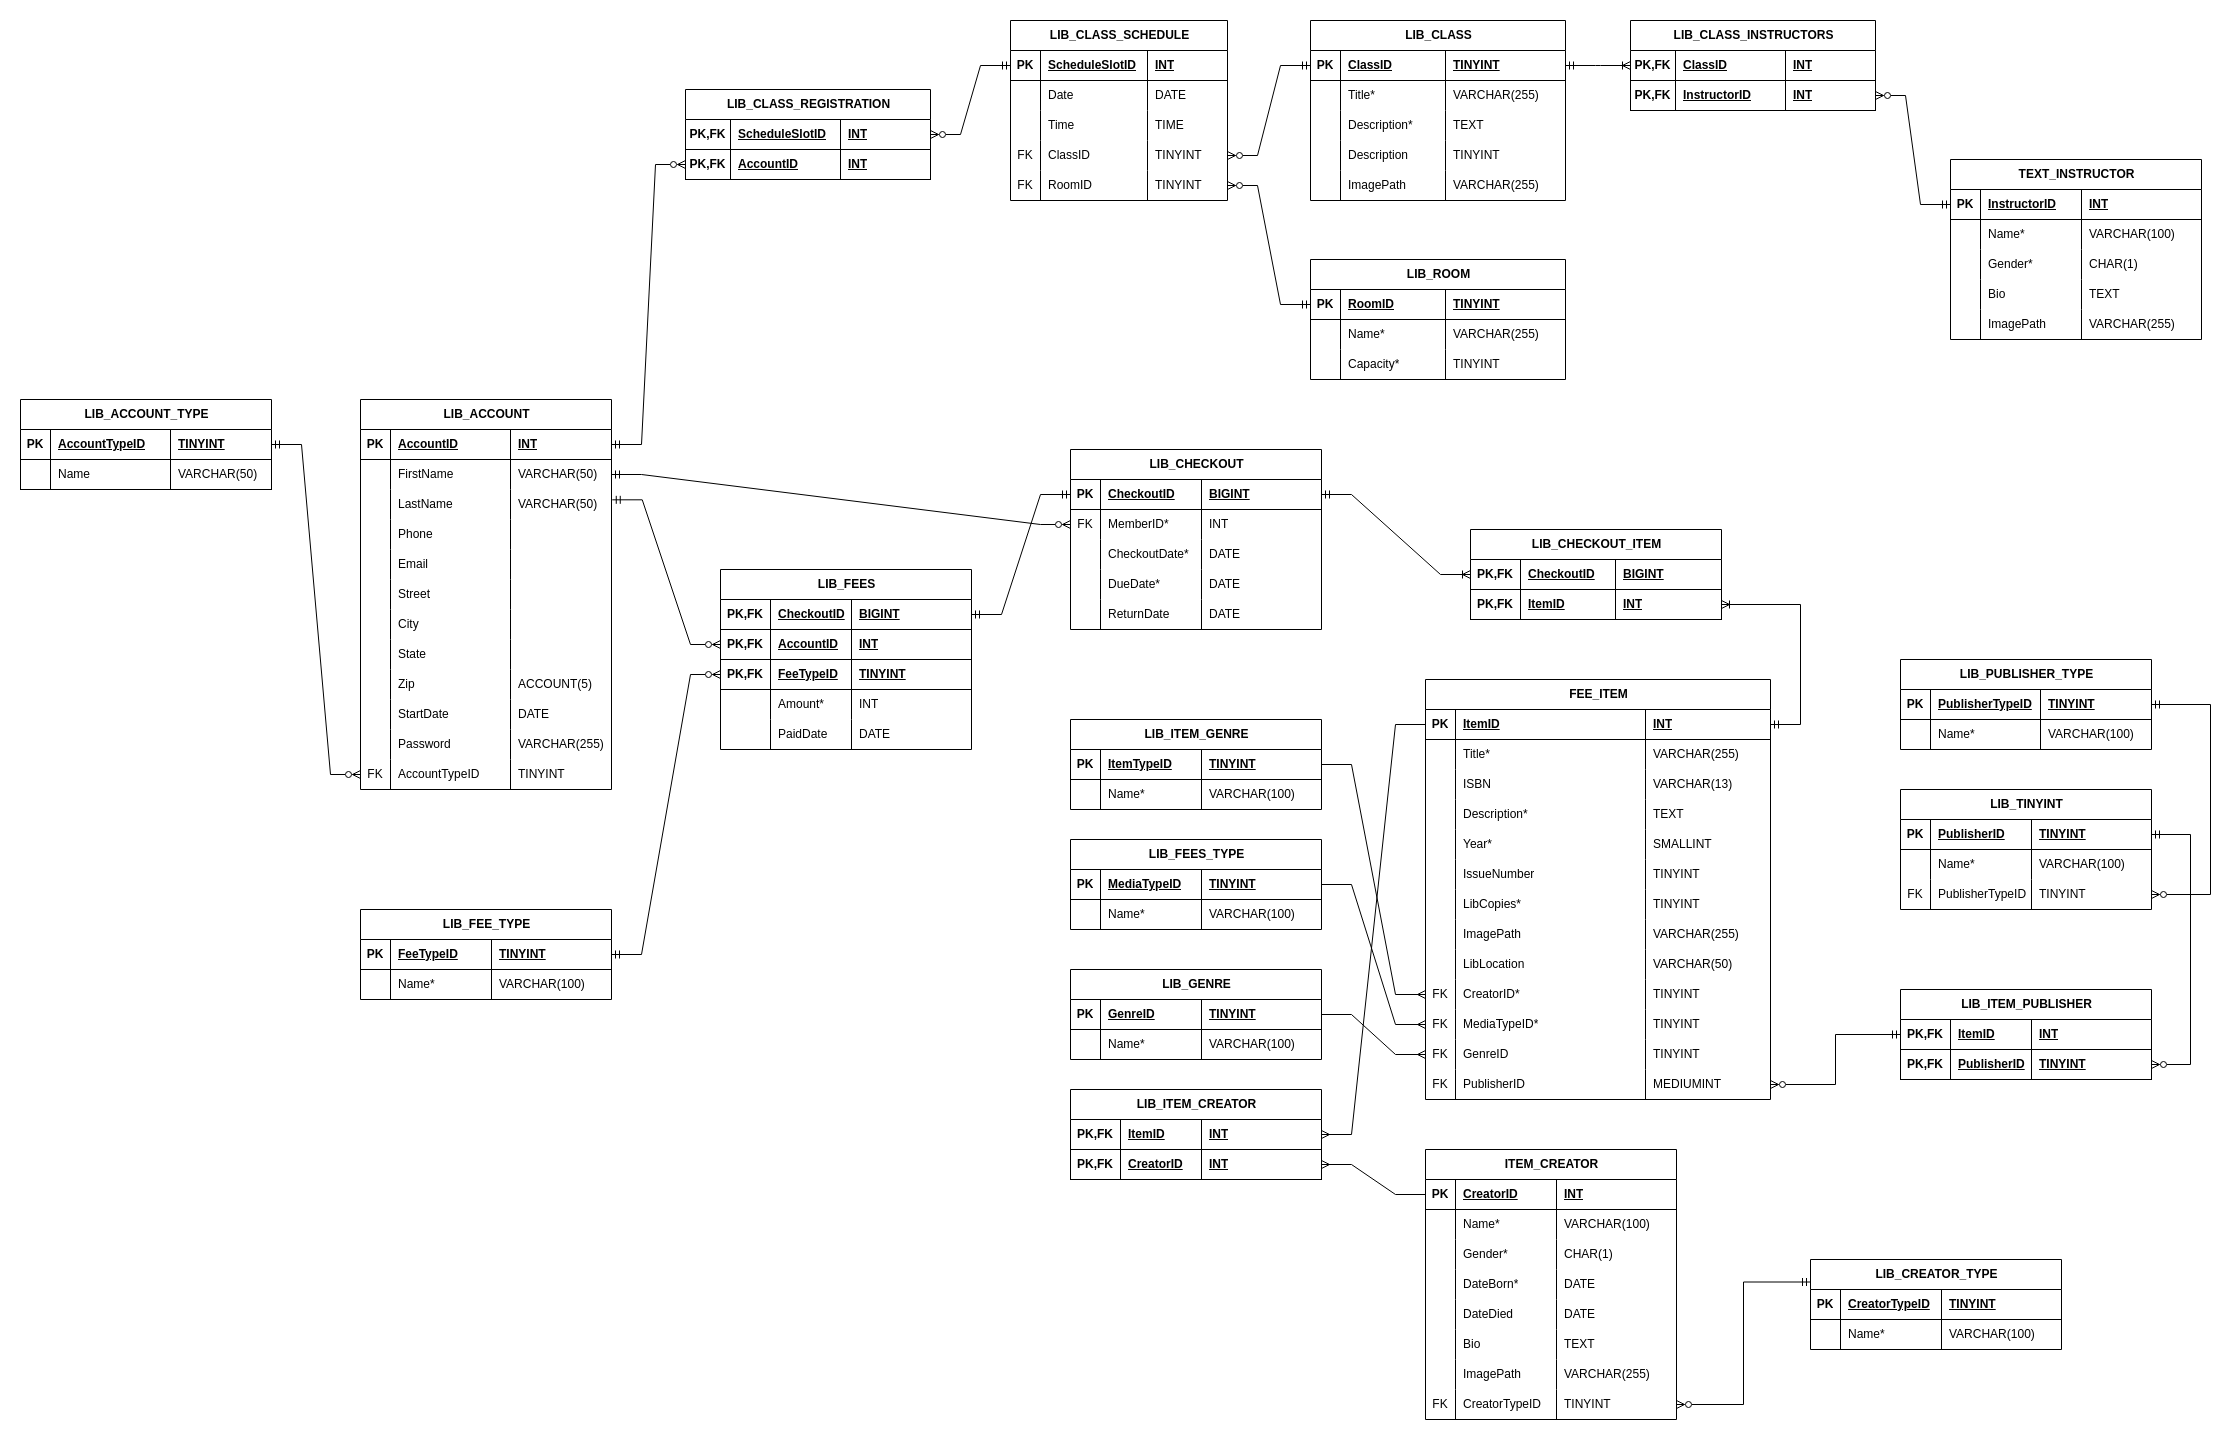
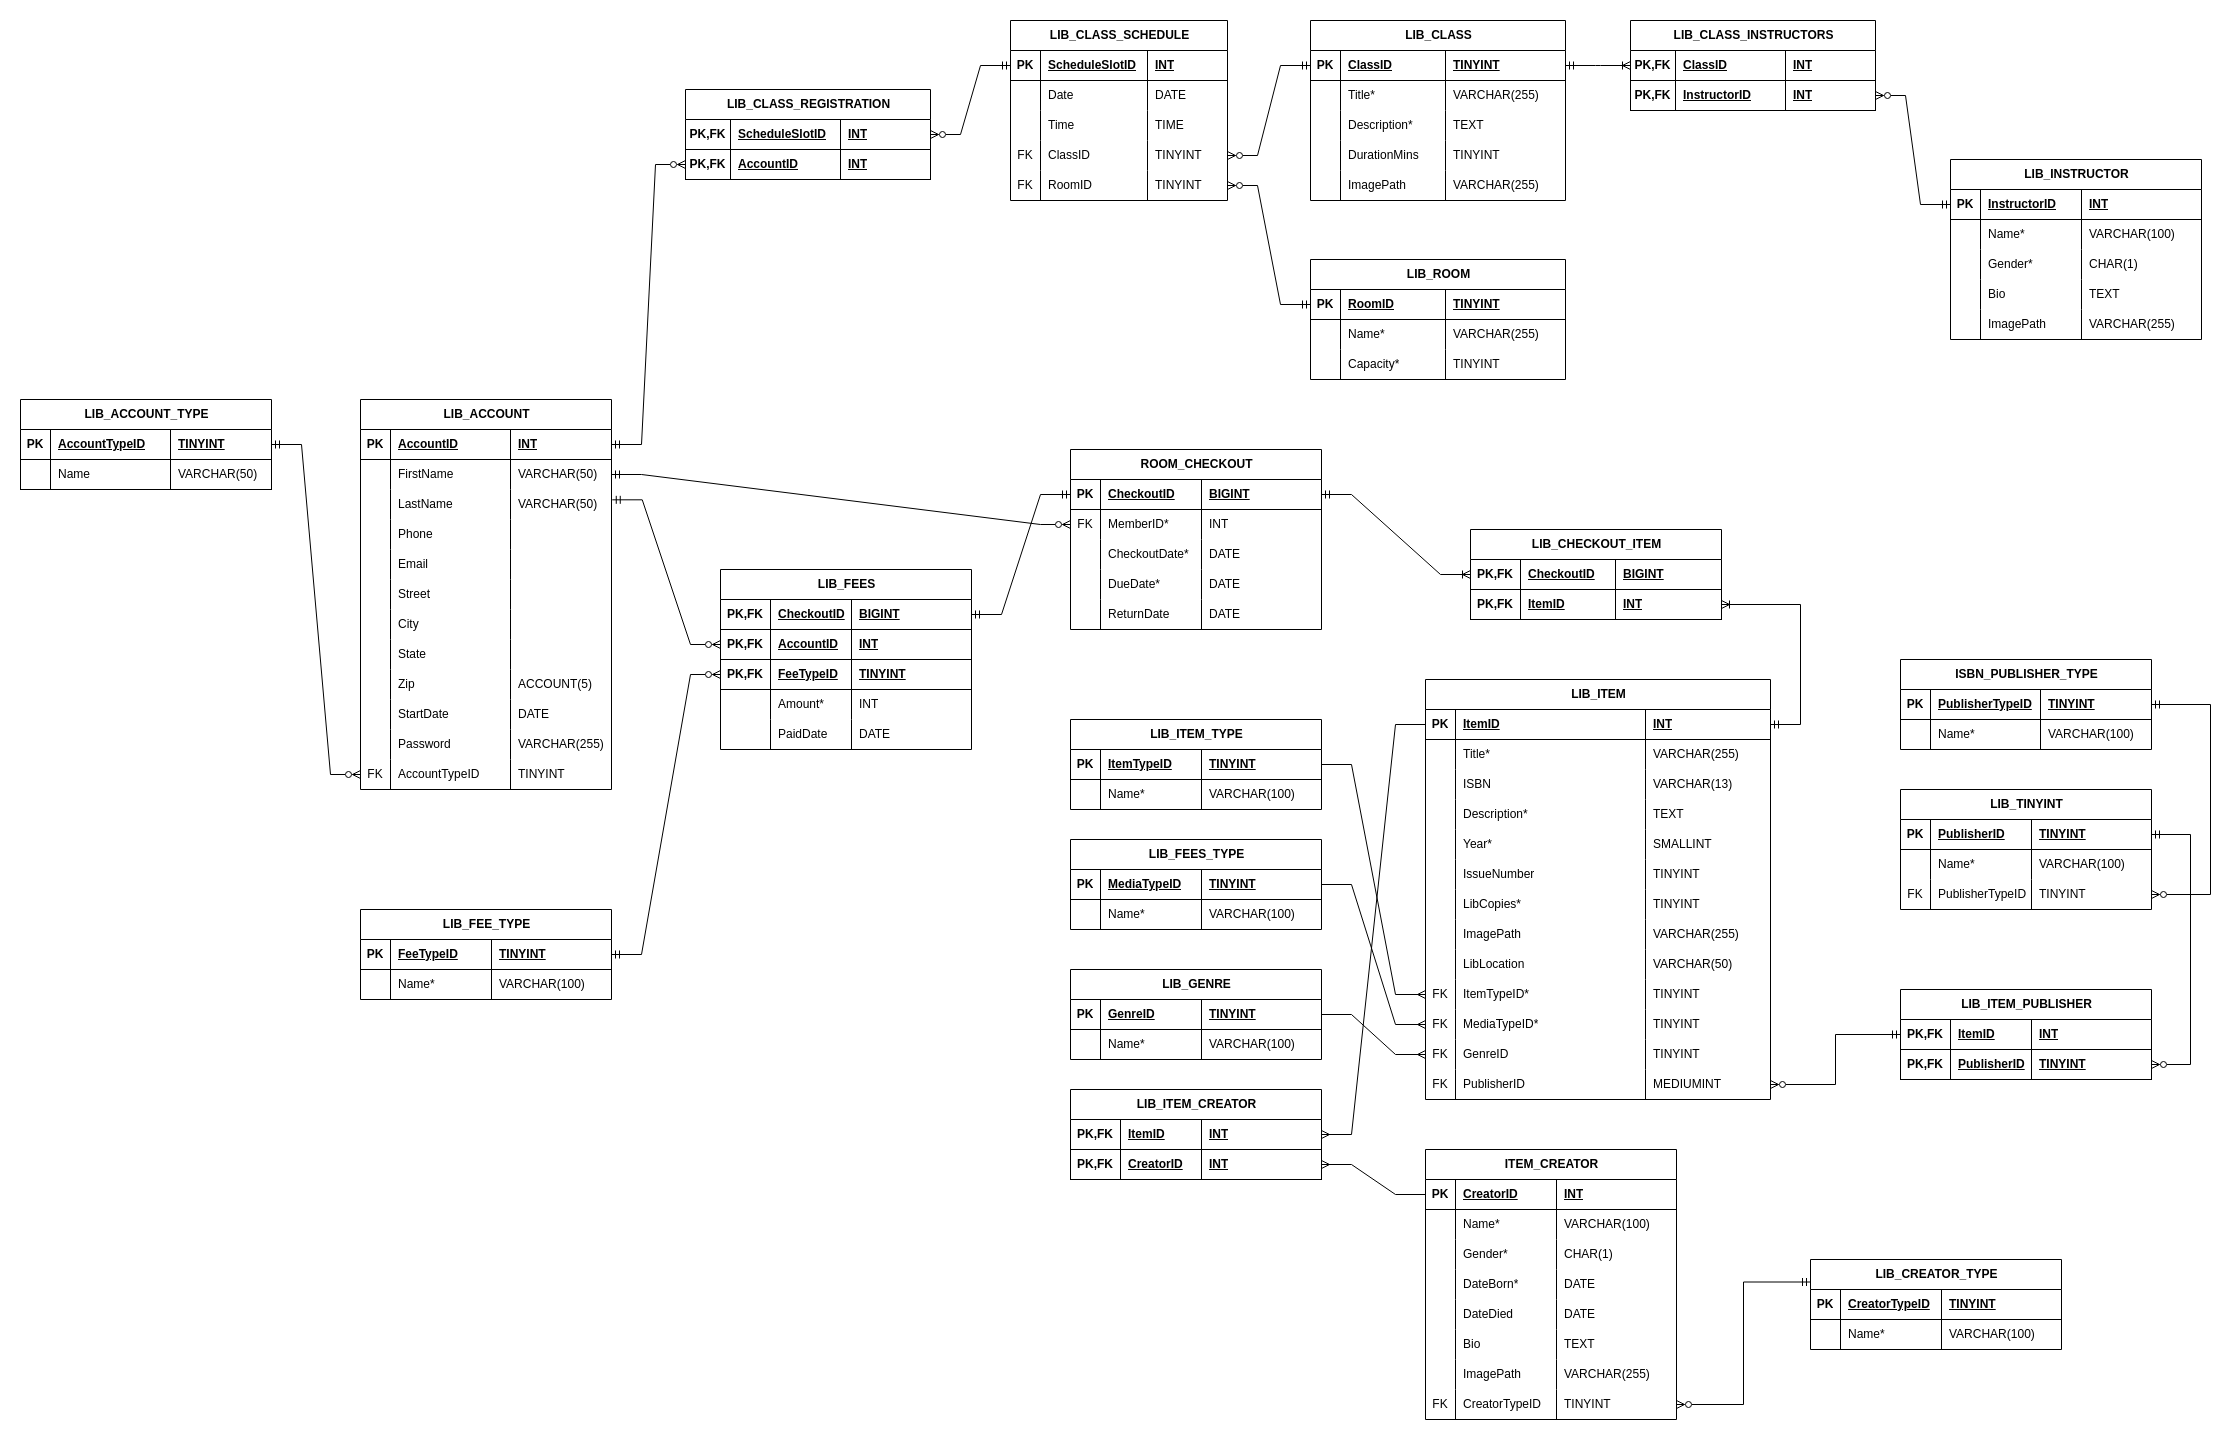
(1382, 156) -> (1386, 156)
(2077, 175) -> (2077, 175)
(1197, 465) -> (1197, 465)
(2027, 675) -> (2027, 675)
(1599, 695) -> (1599, 695)
(1197, 735) -> (1197, 735)
(1497, 995) -> (1500, 995)
